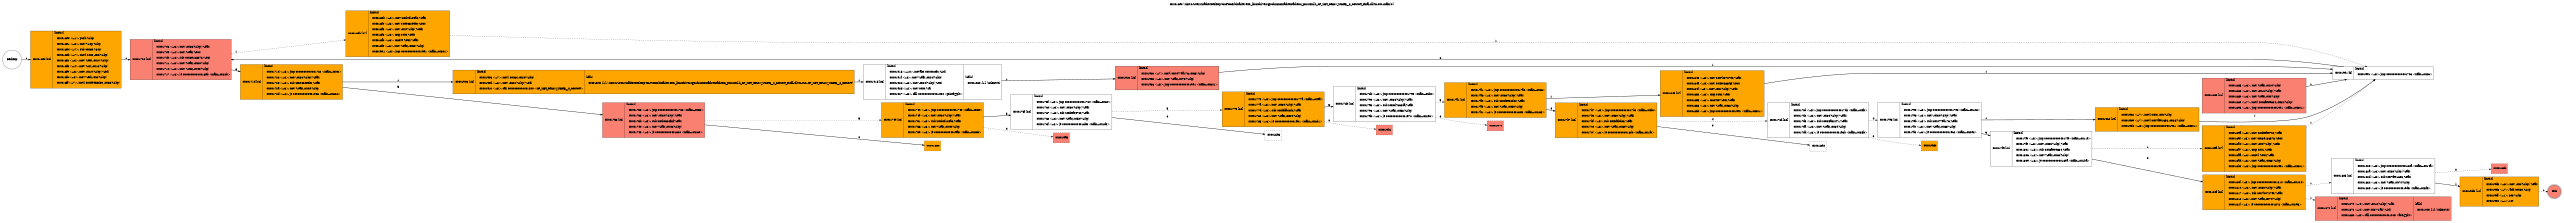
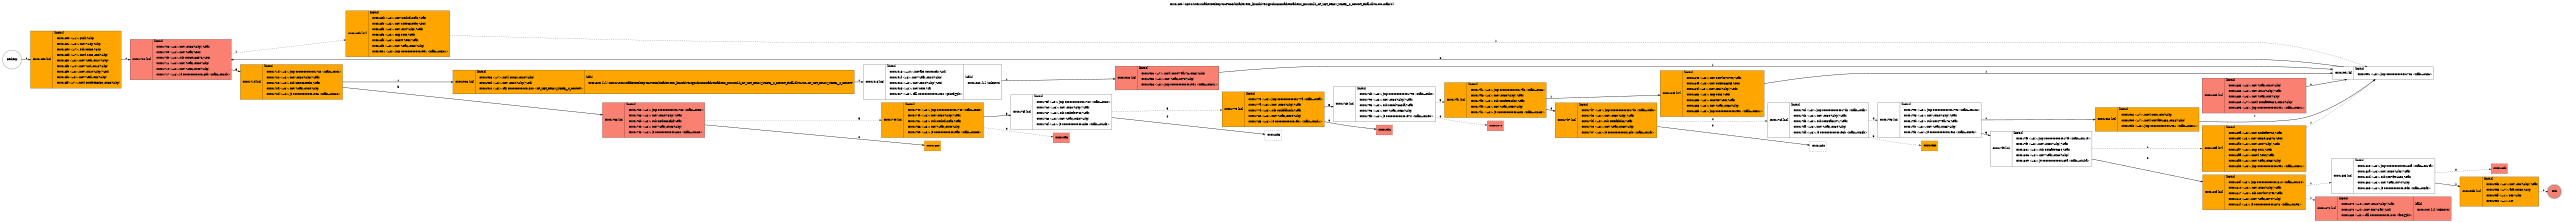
(1349, 126) -> (1349, 126)
